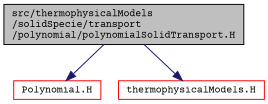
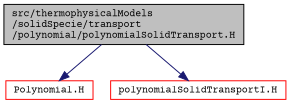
(191, 90) -> (198, 90)
